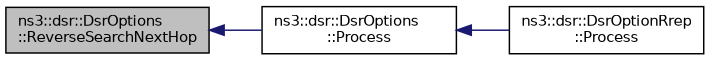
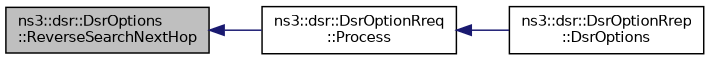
(359, 30) -> (359, 30)
(607, 30) -> (607, 30)
